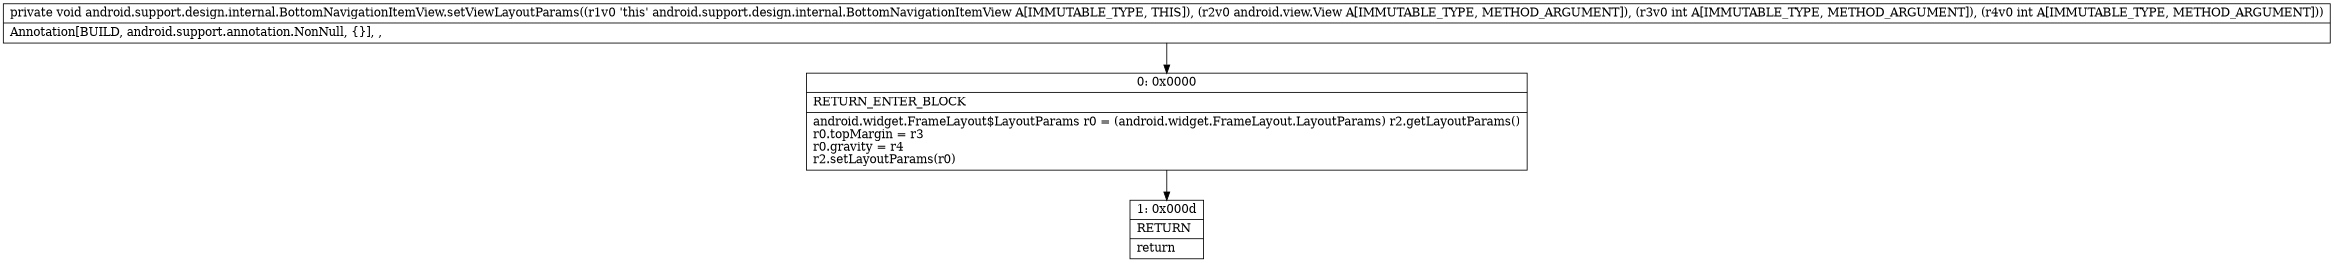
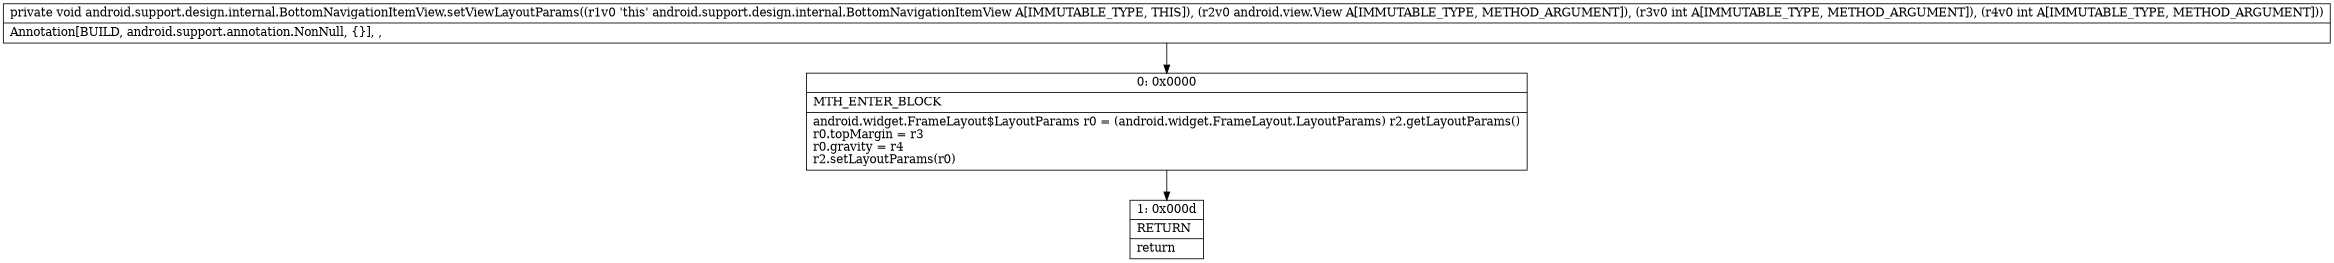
(890, 102) -> (877, 102)
